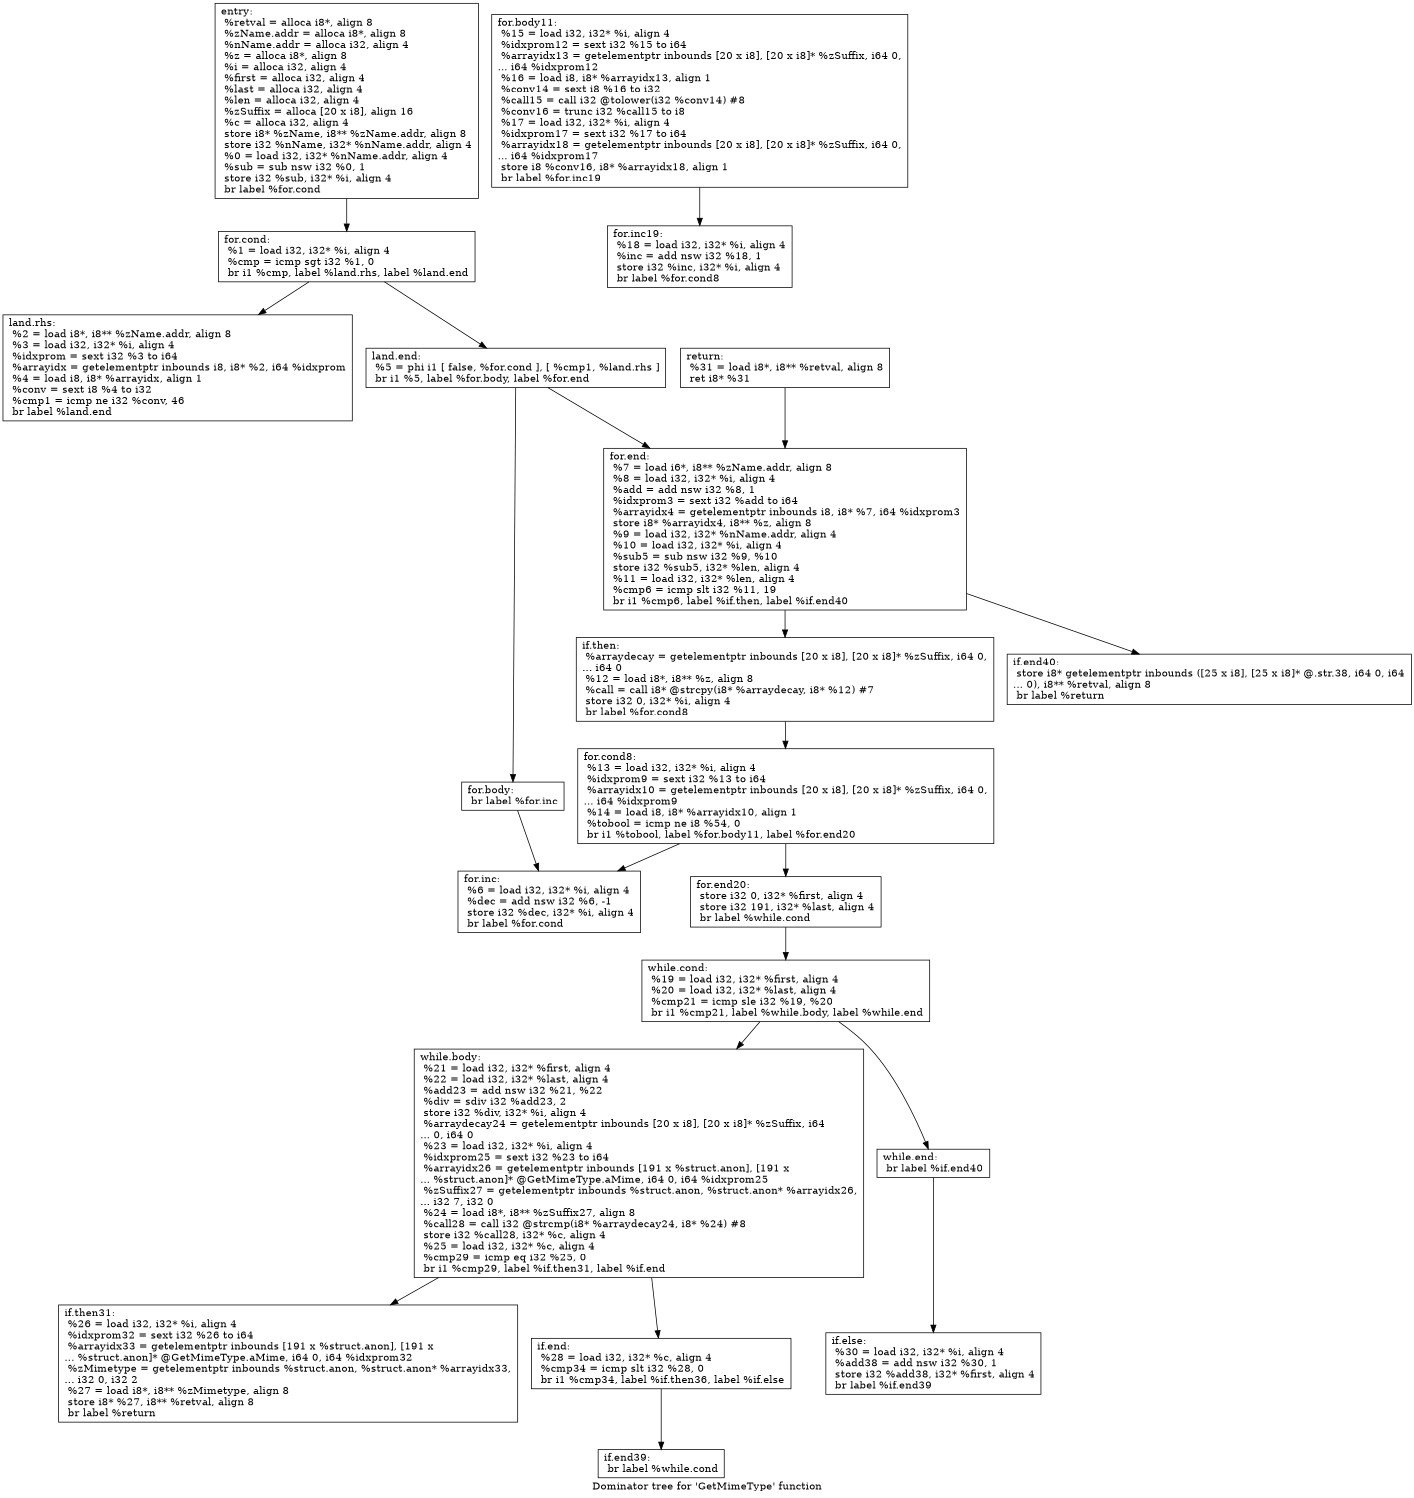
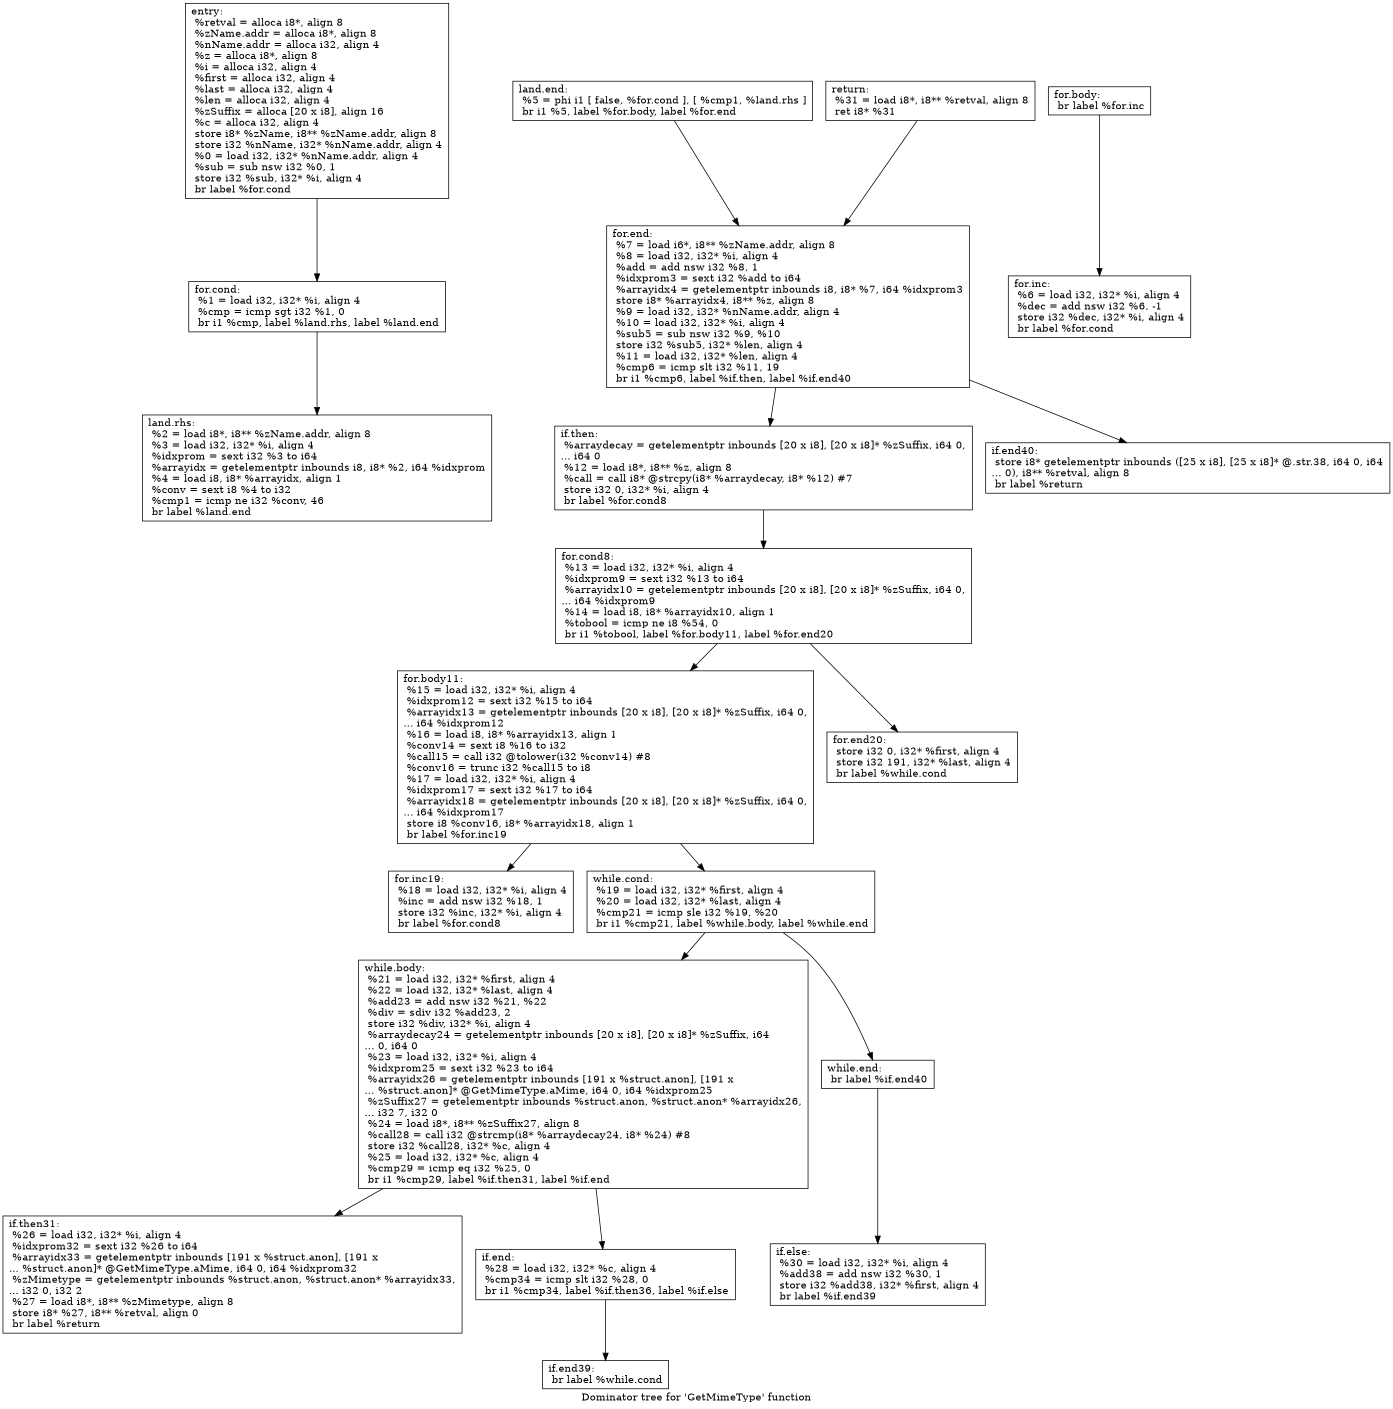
(432, 313) -> none
(514, 581) -> none
(652, 856) -> (707, 654)
(786, 940) -> (690, 854)
(159, 1402) -> (104, 1313)
